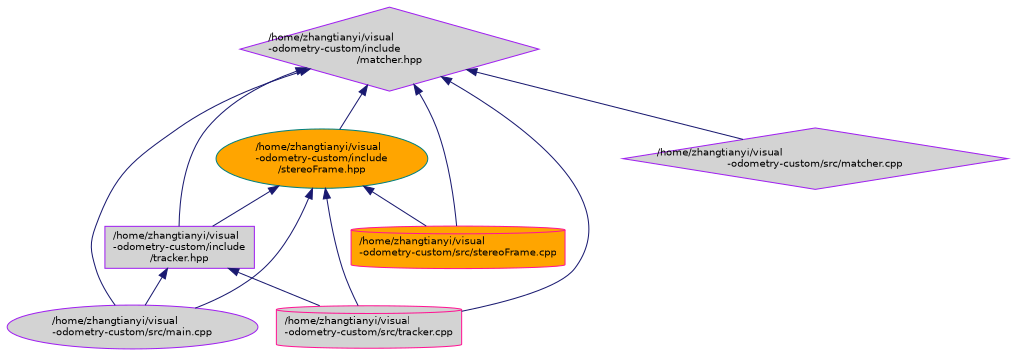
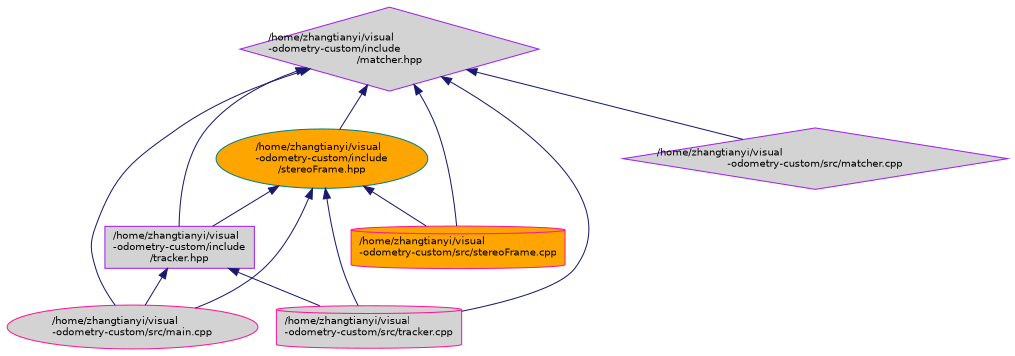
(133, 327) -> (133, 327)
